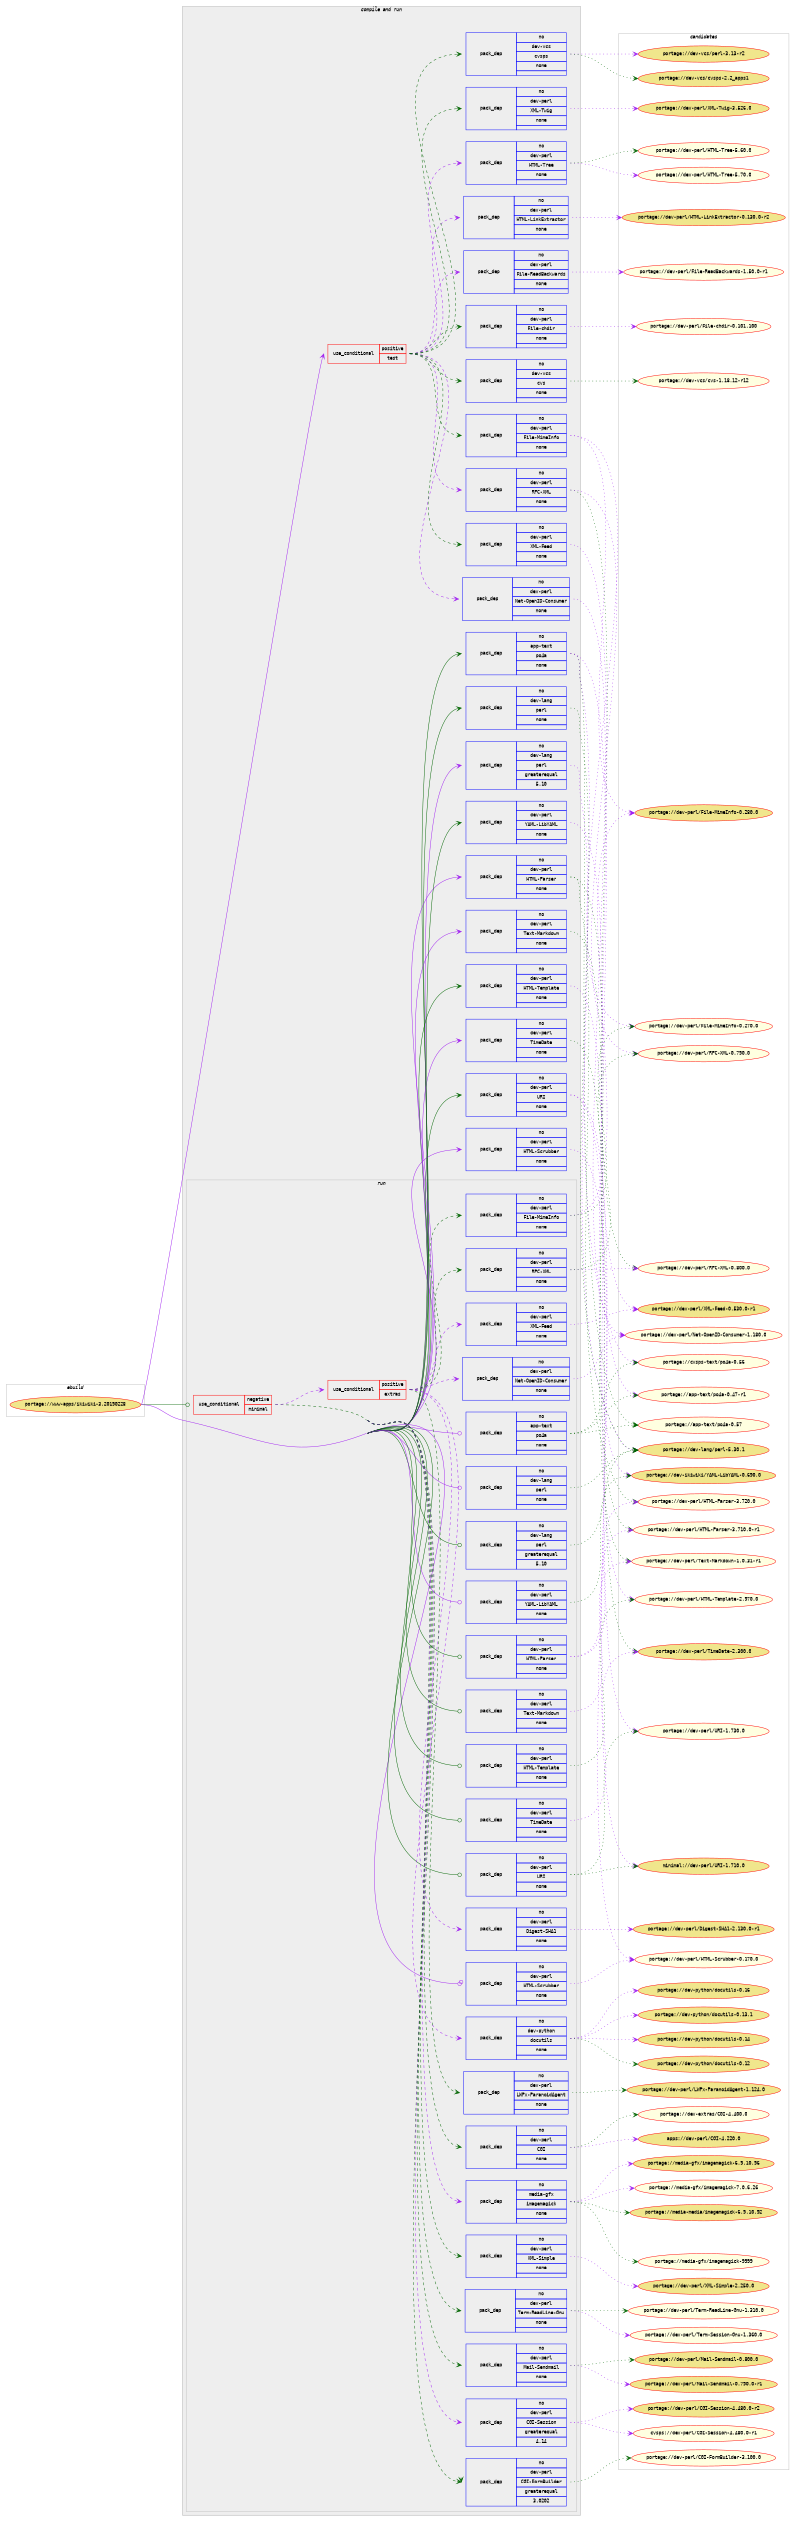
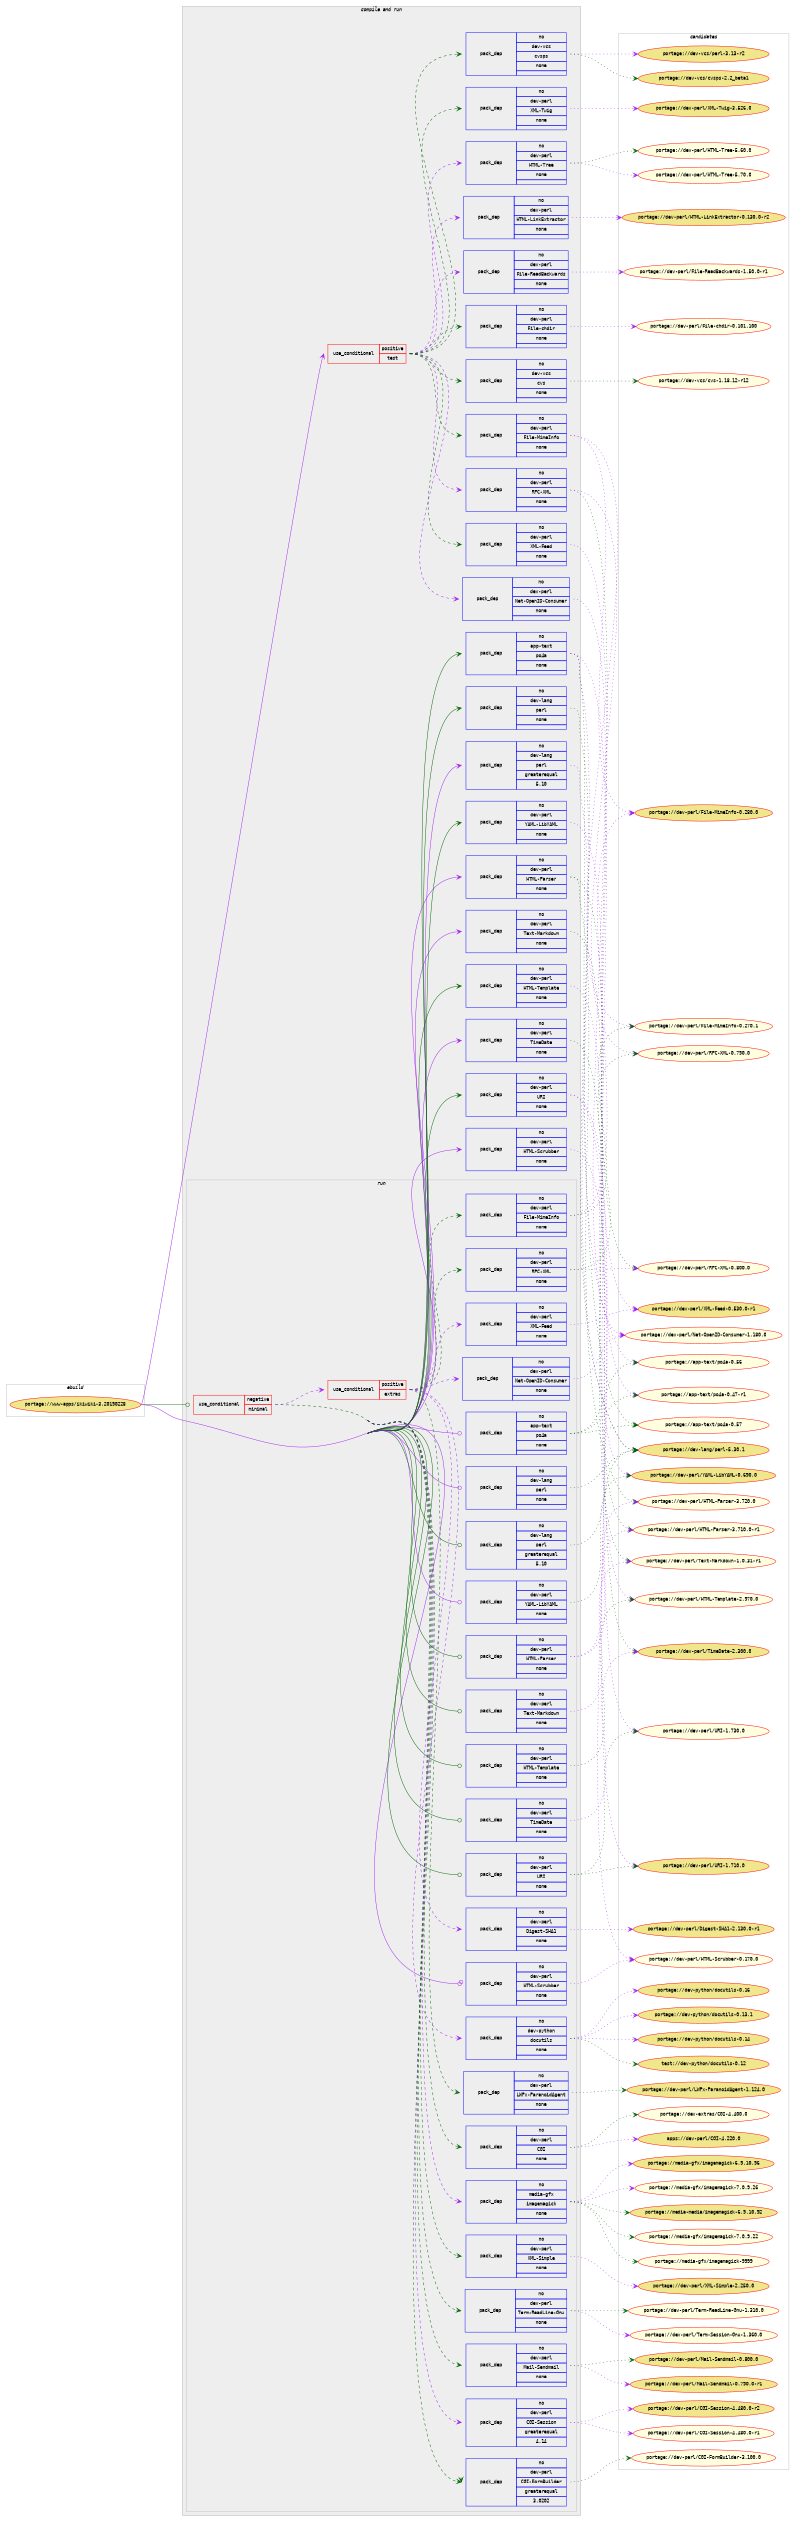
(704, 79) -> (704, 79)
(704, 1026) -> (704, 1026)
(704, 1363) -> (704, 1363)
(704, 1476) -> (704, 1476)
(704, 1866) -> (704, 1866)
(704, 2064) -> (704, 2064)
(704, 2188) -> (704, 2188)
none -> (704, 2237)
(704, 2433) -> (704, 2433)
